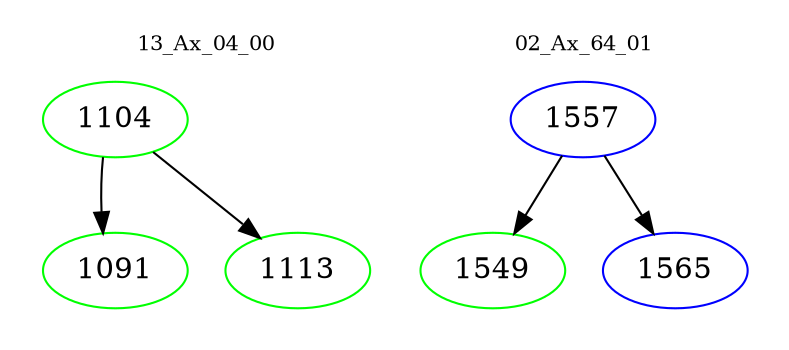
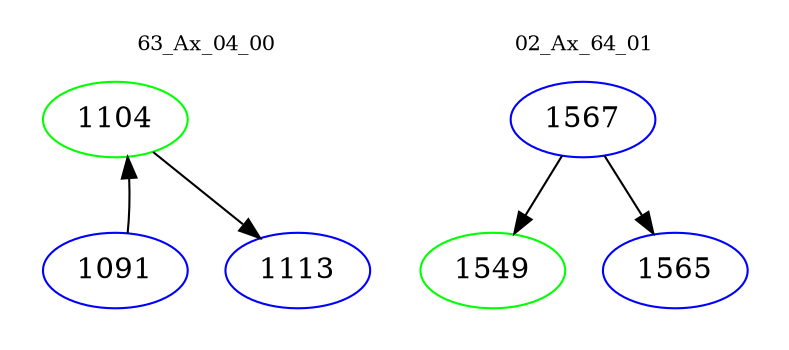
(207, 45) -> (207, 45)
(583, 120) -> (583, 120)
(101, 184) -> (129, 206)
(115, 271) -> (115, 271)
(298, 271) -> (298, 271)
